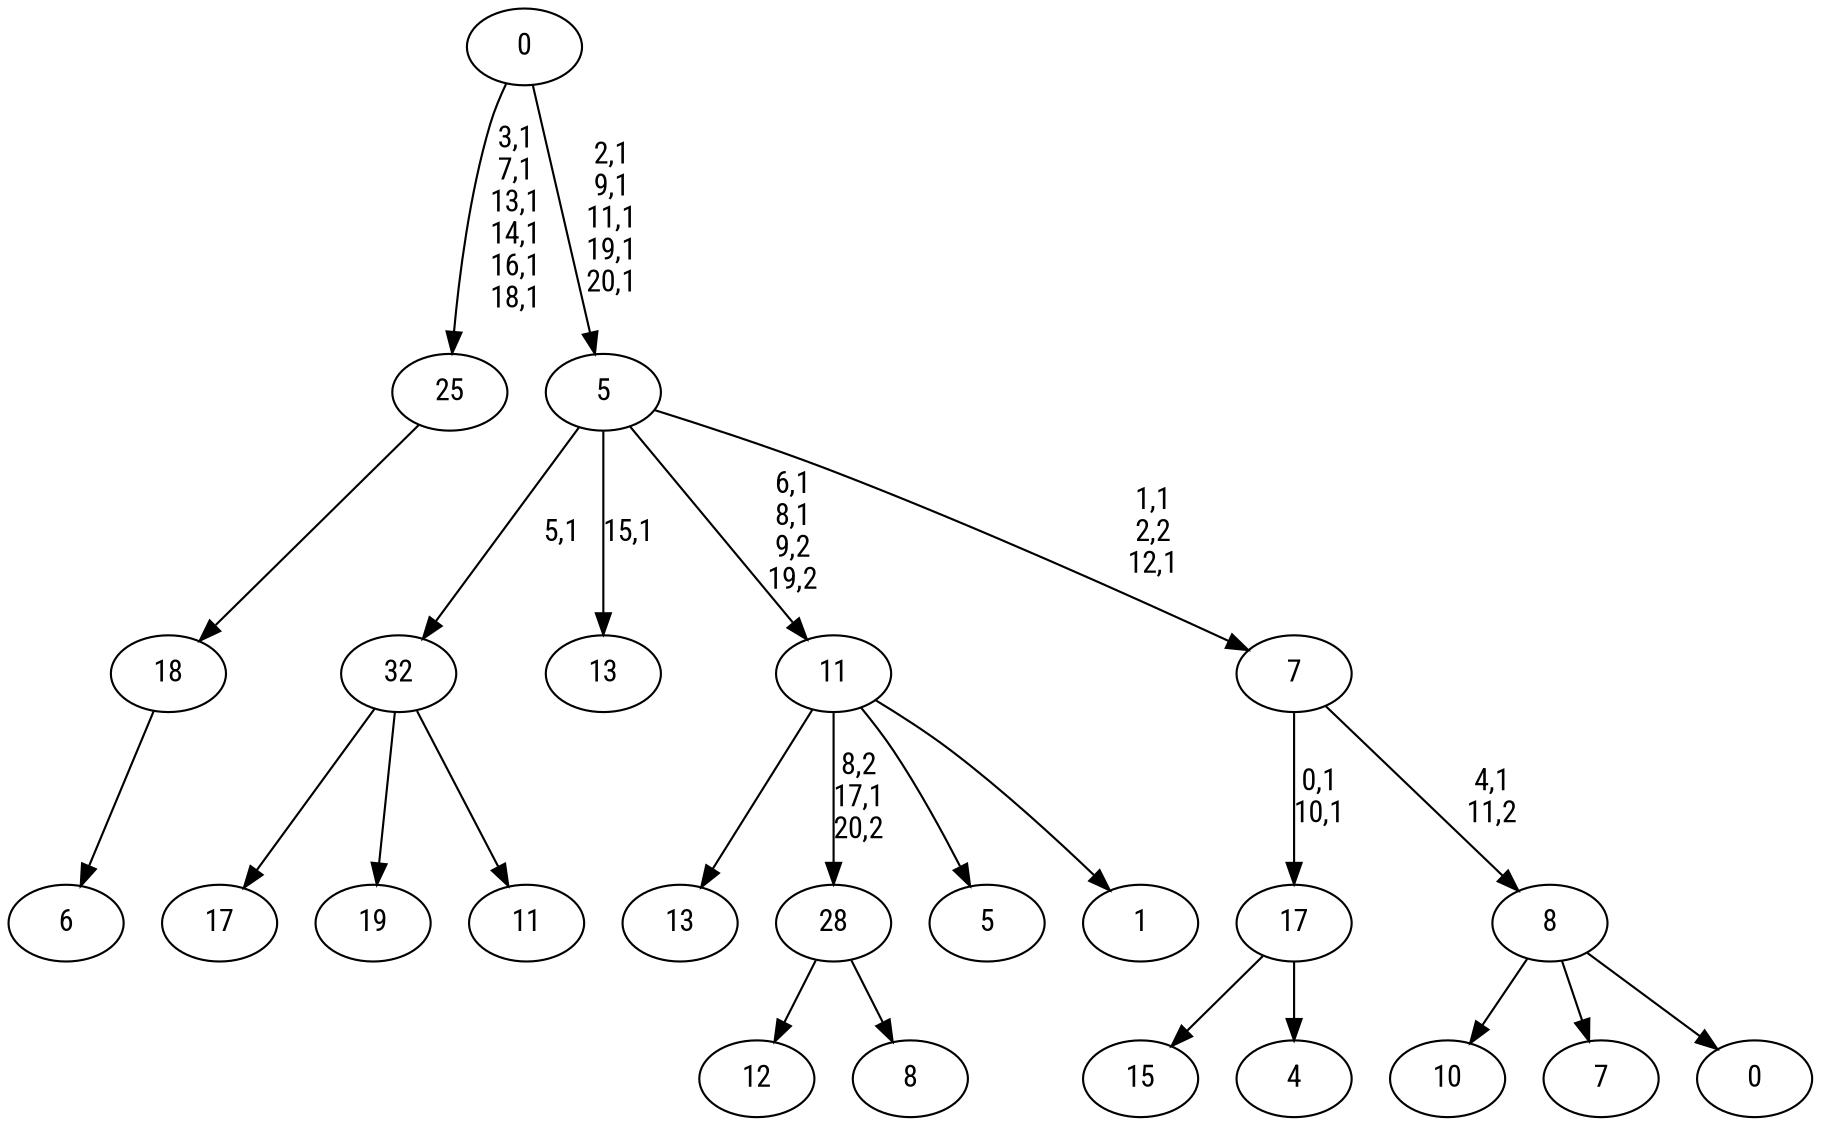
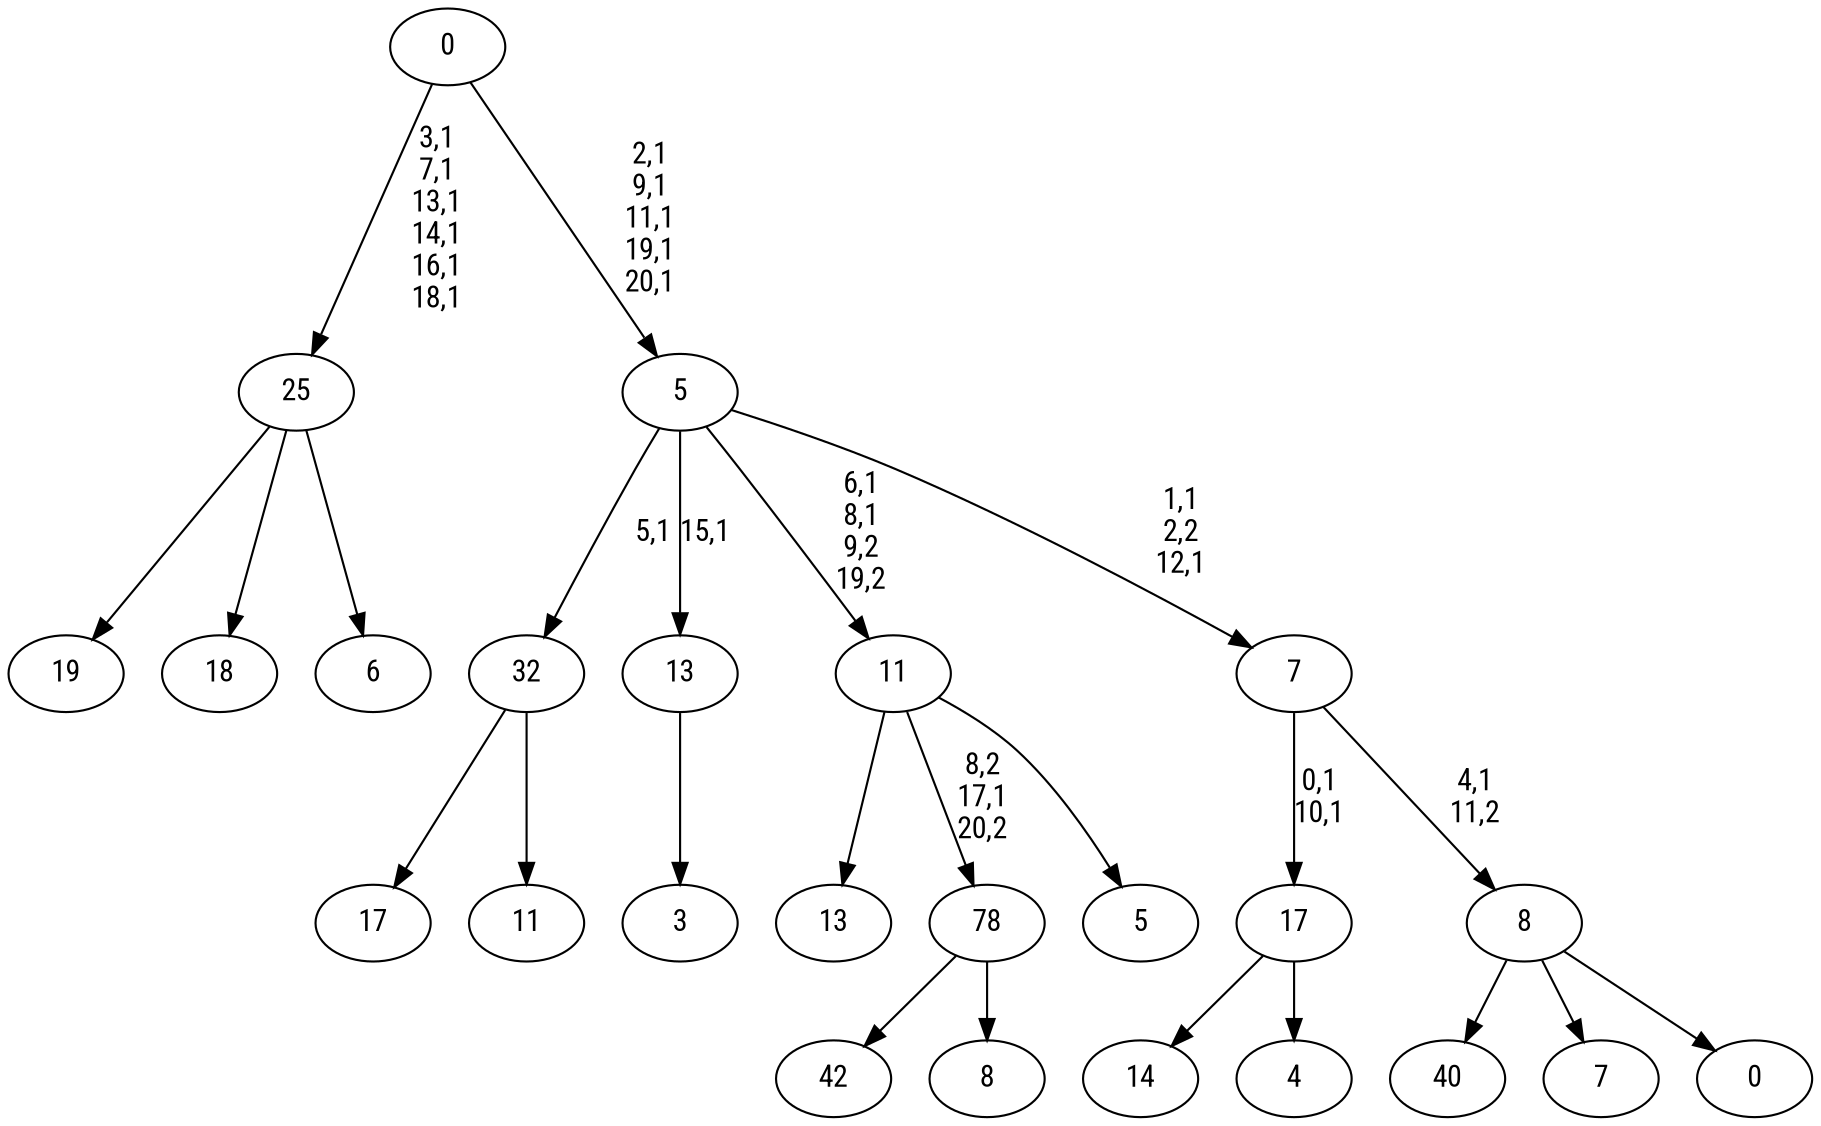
(121, 788) -> (332, 522)
(387, 788) -> (188, 525)
none -> (680, 923)
(834, 923) -> (987, 923)
(1141, 923) -> none
(757, 1079) -> (834, 1079)
(1141, 1079) -> (1141, 1079)
(1448, 1079) -> (1448, 1079)
